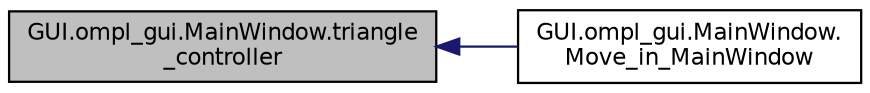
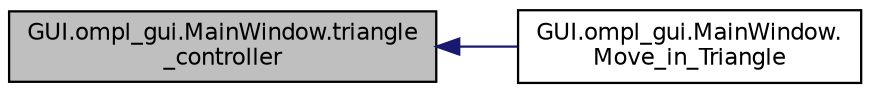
(690, 47) -> (690, 47)
